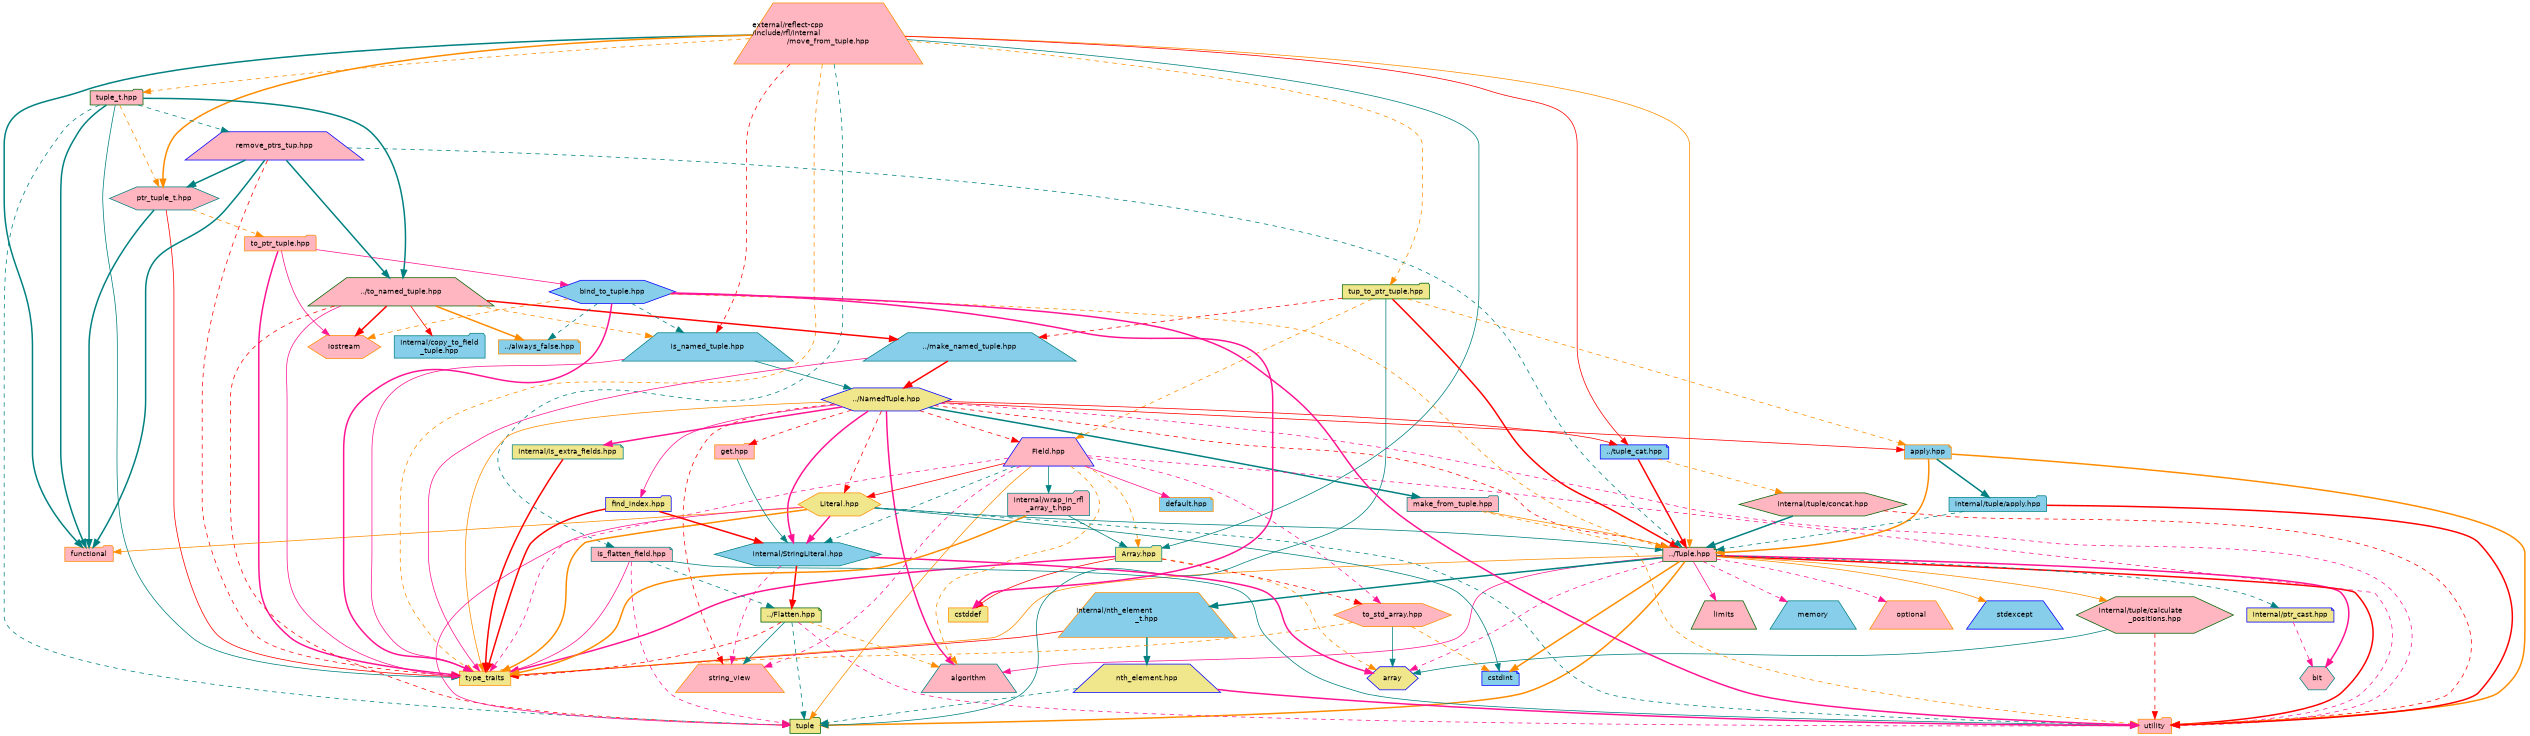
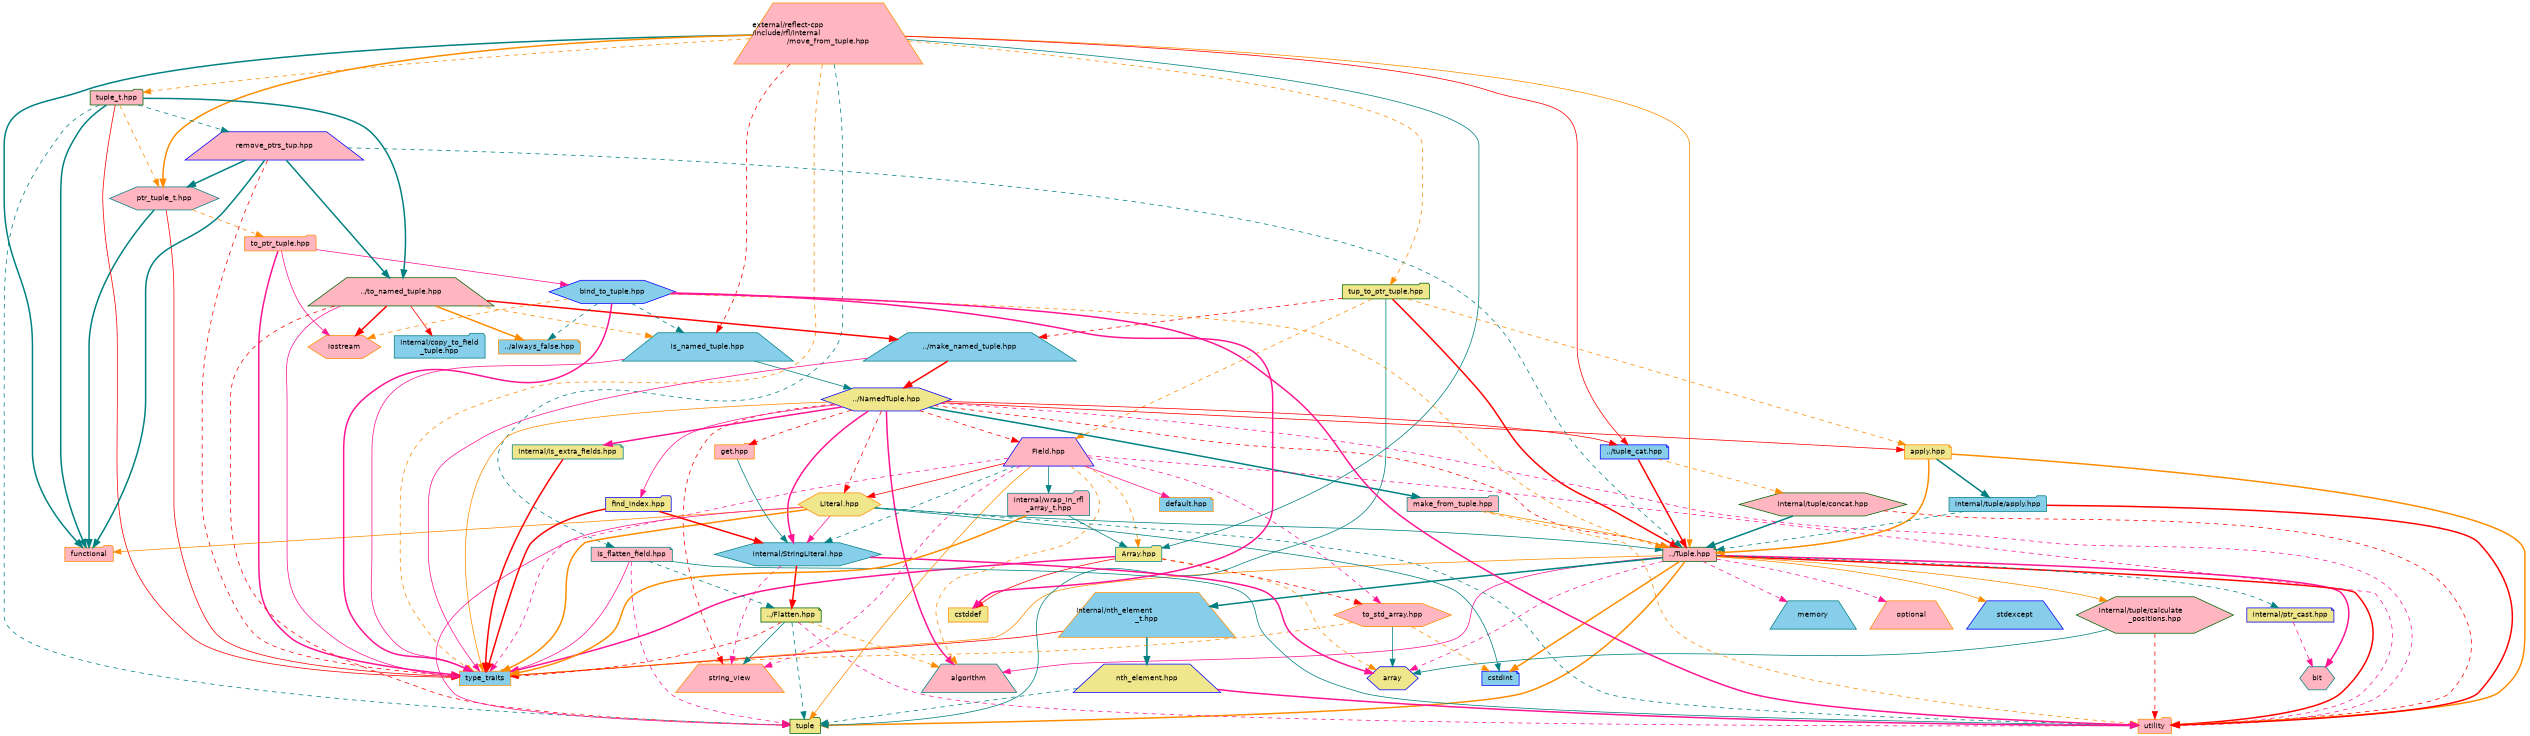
(1928, 452) -> (1928, 452)
(120, 515) -> (120, 515)
(821, 527) -> (821, 527)
(1724, 615) -> none
(485, 678) -> (485, 678)
